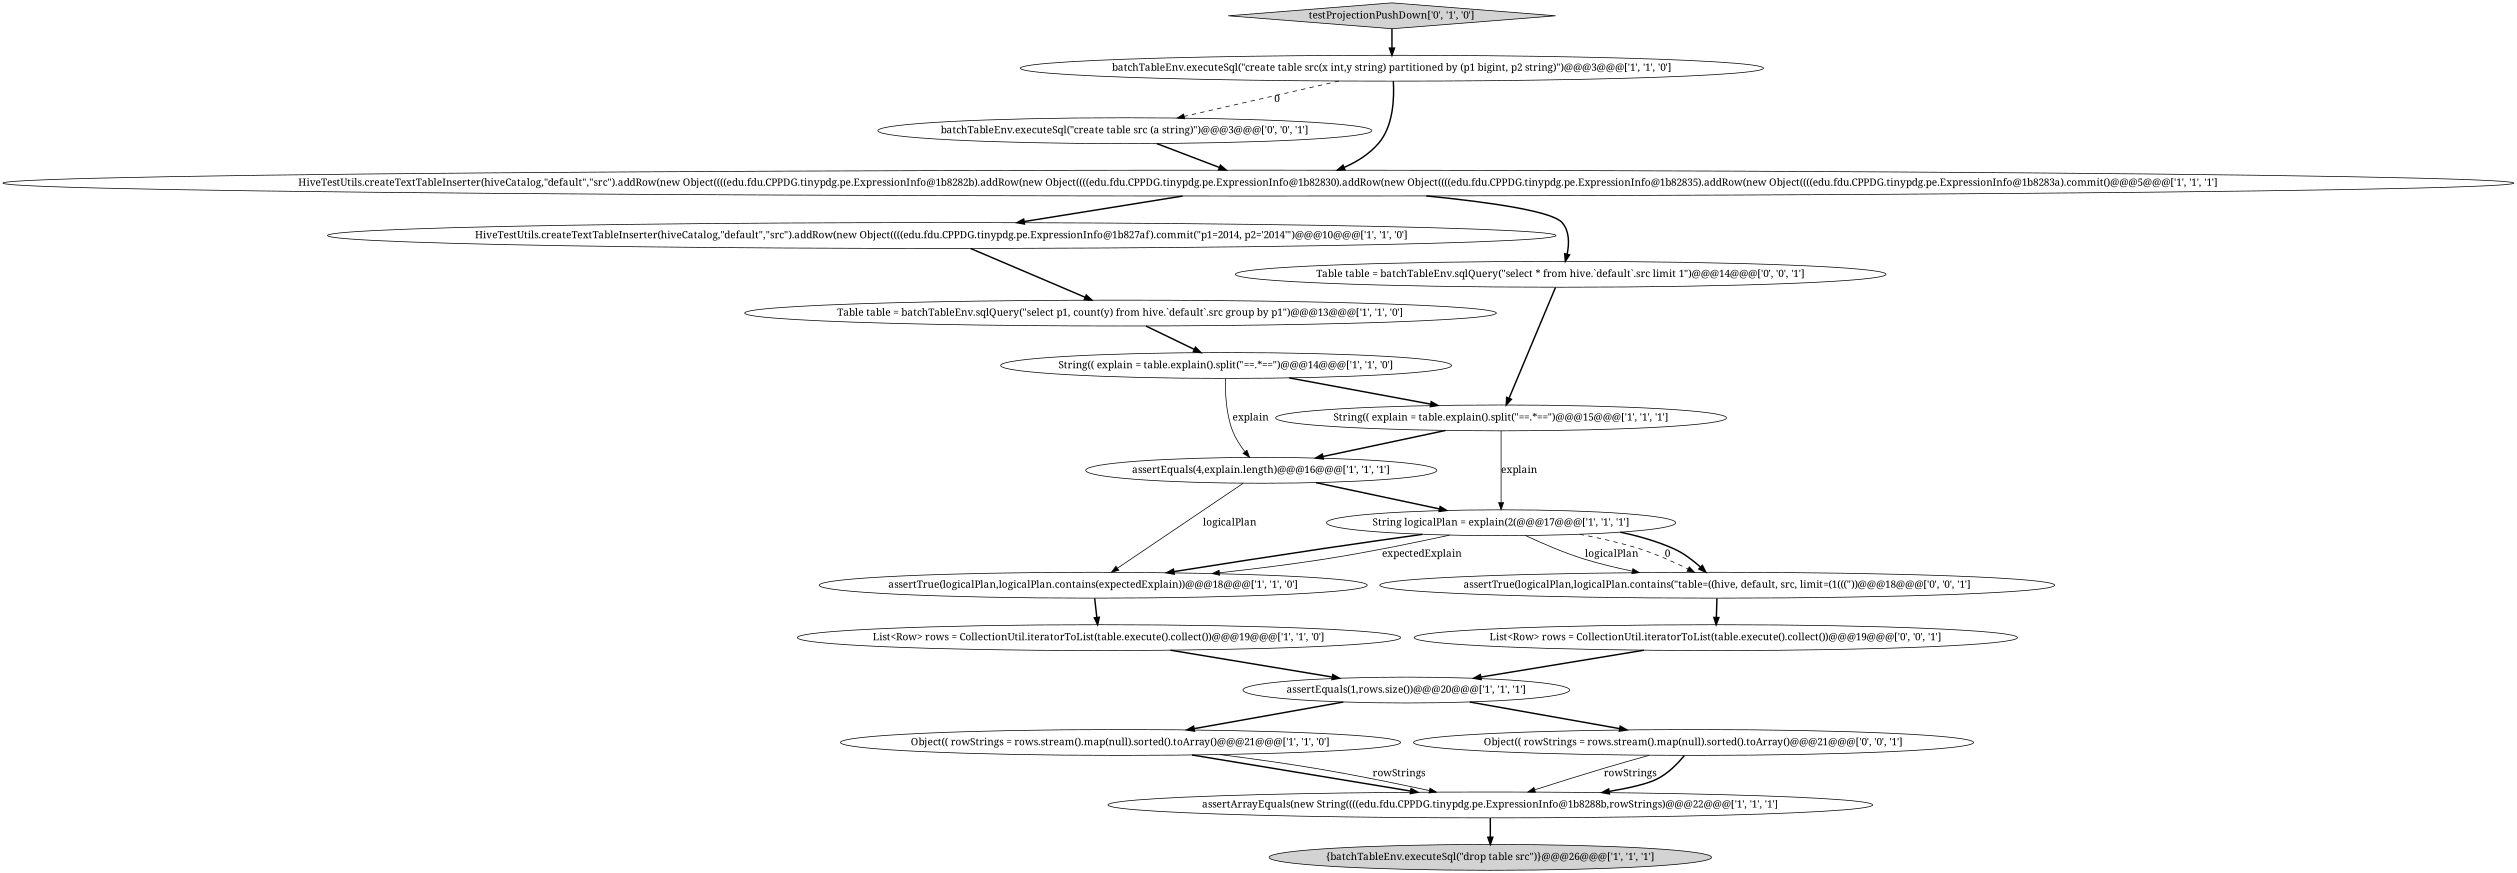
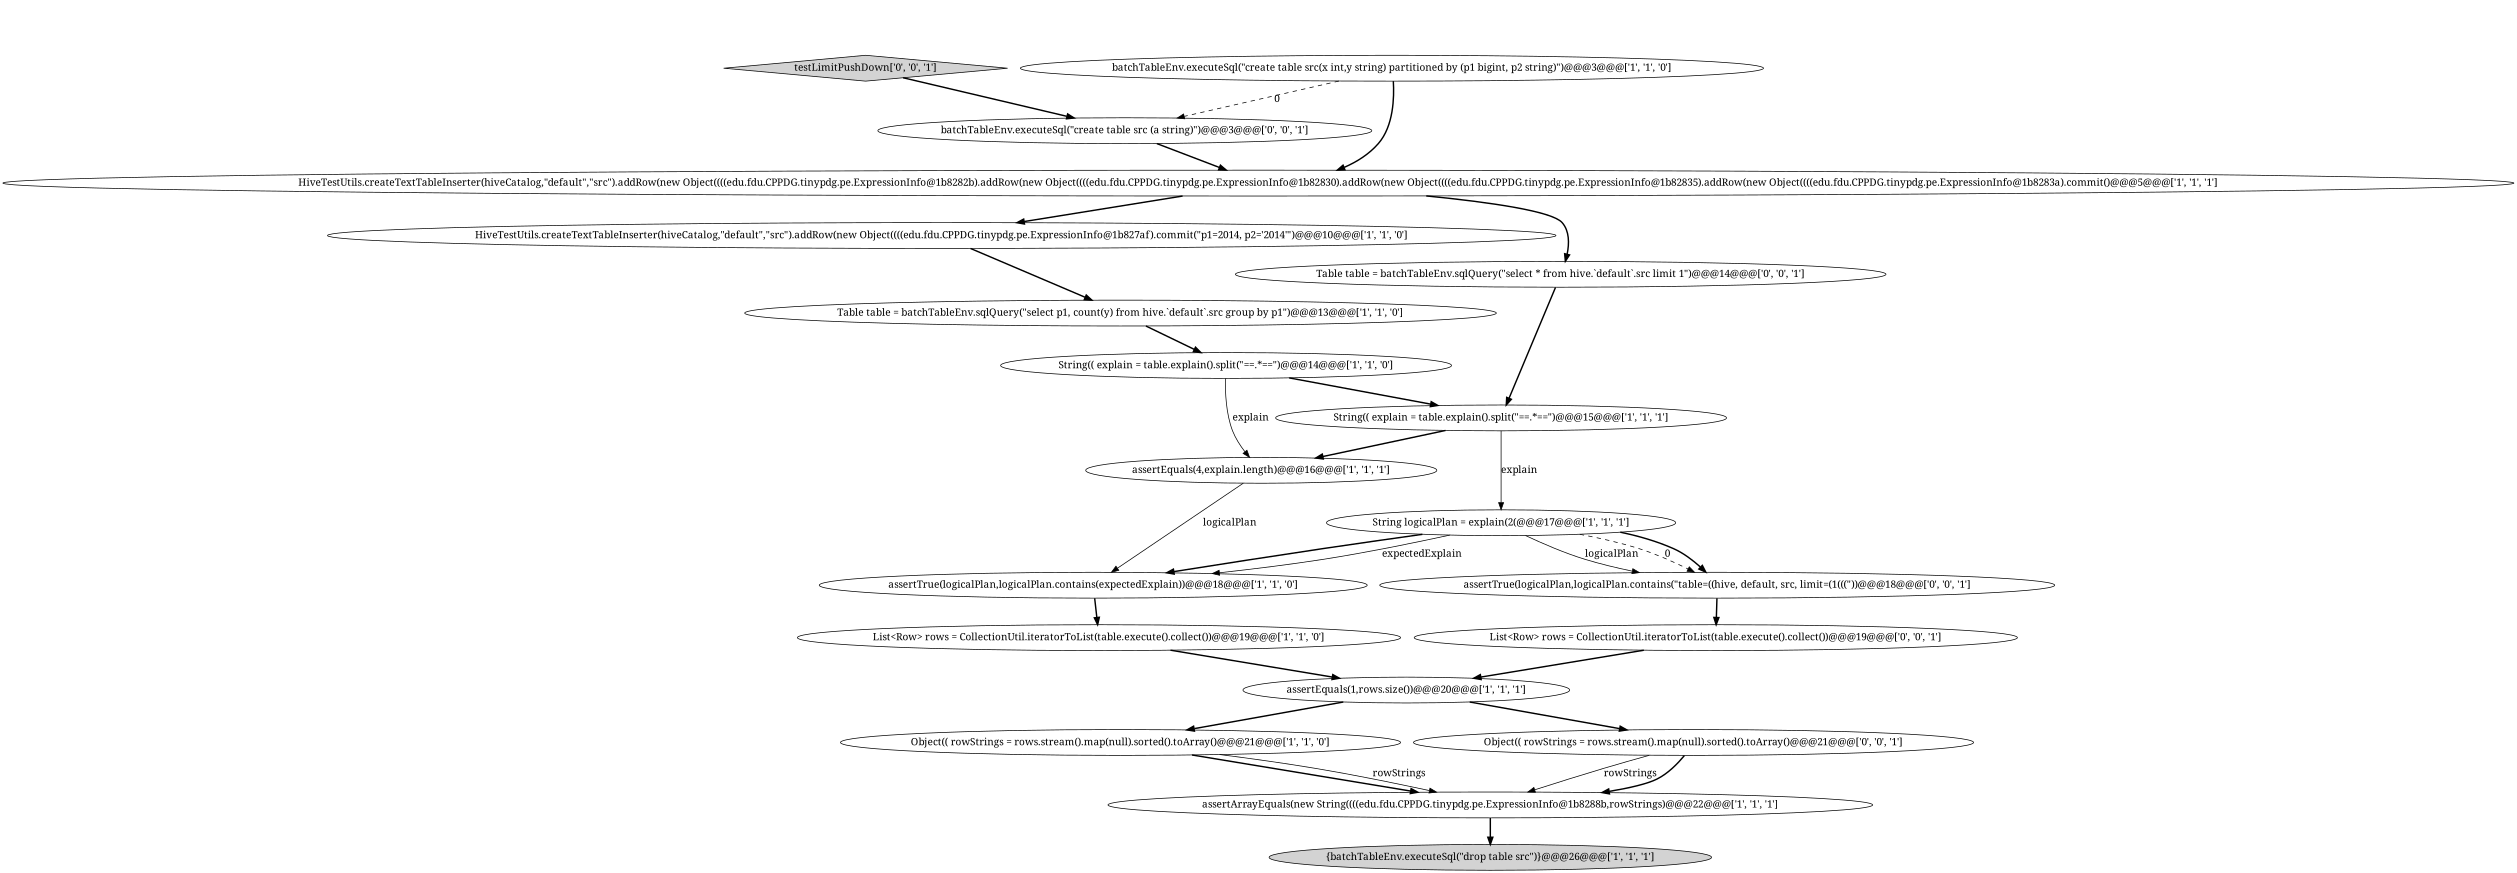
(1392, 16) -> none
none -> (866, 68)
(1378, 496) -> none
